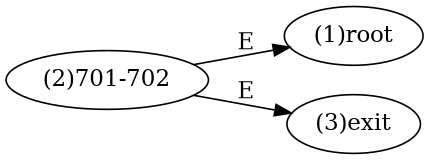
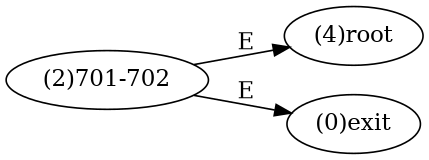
(354, 36) -> (354, 36)
(354, 124) -> (354, 124)
